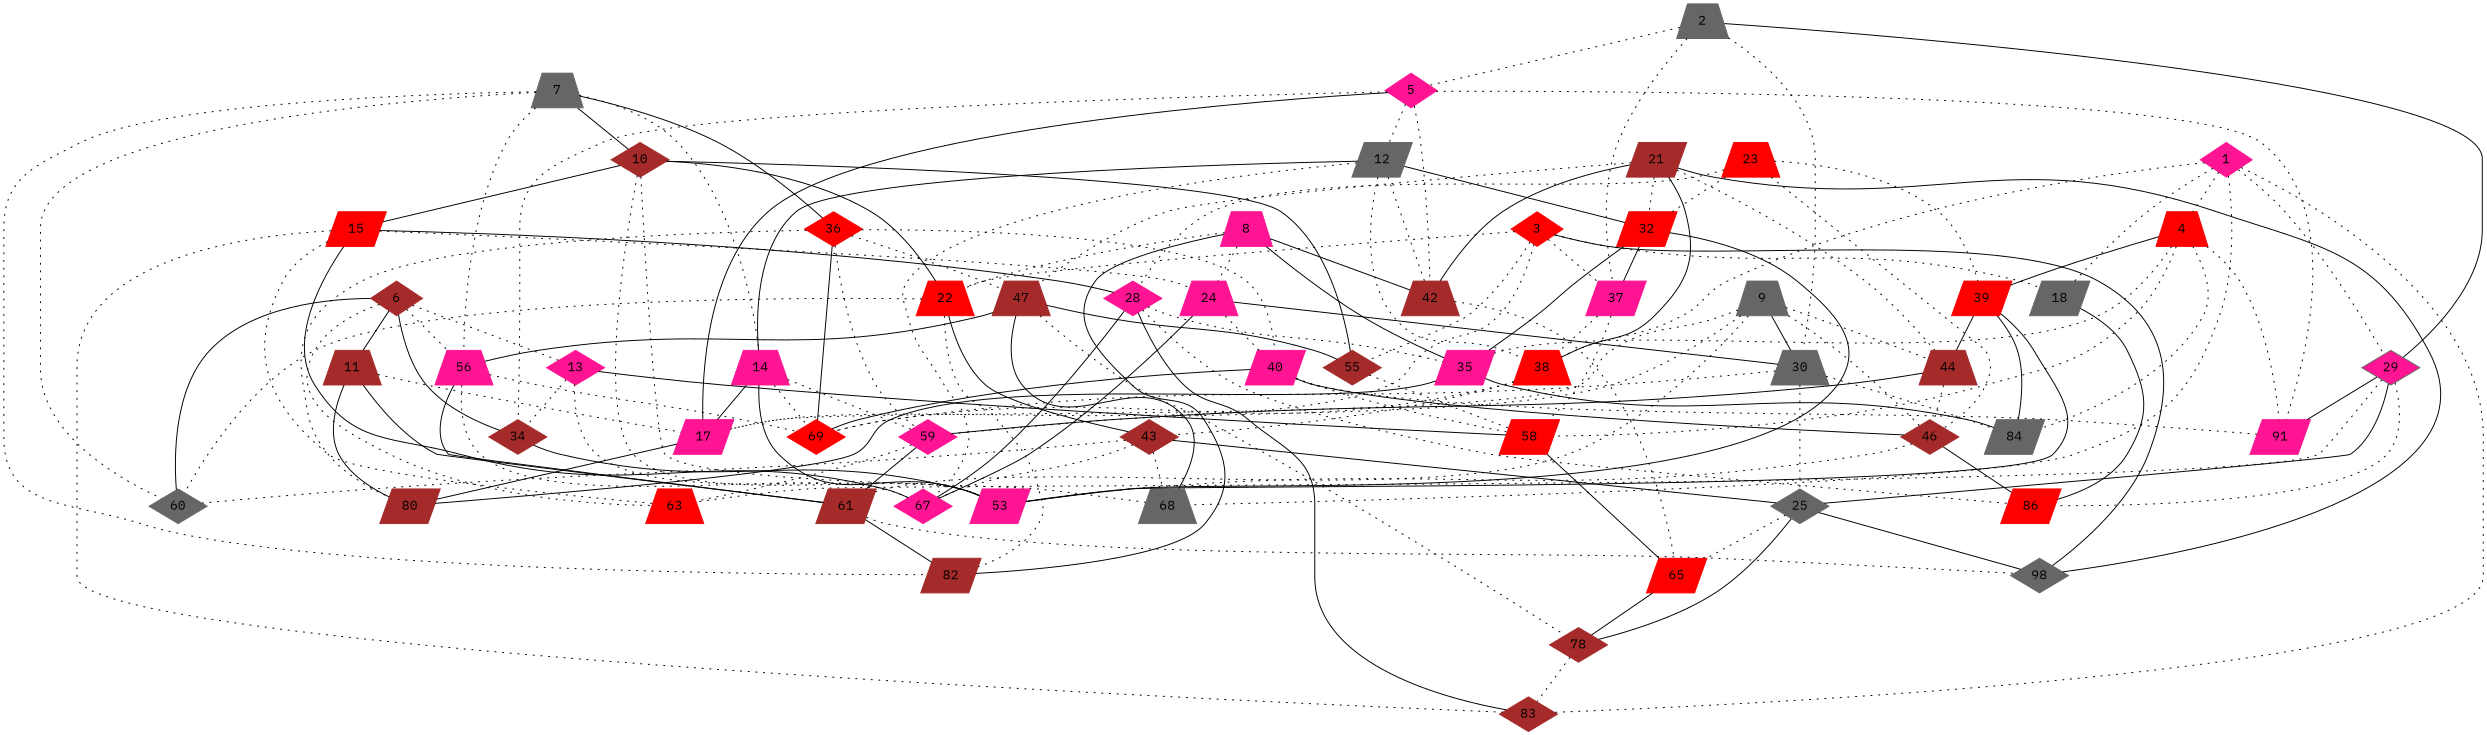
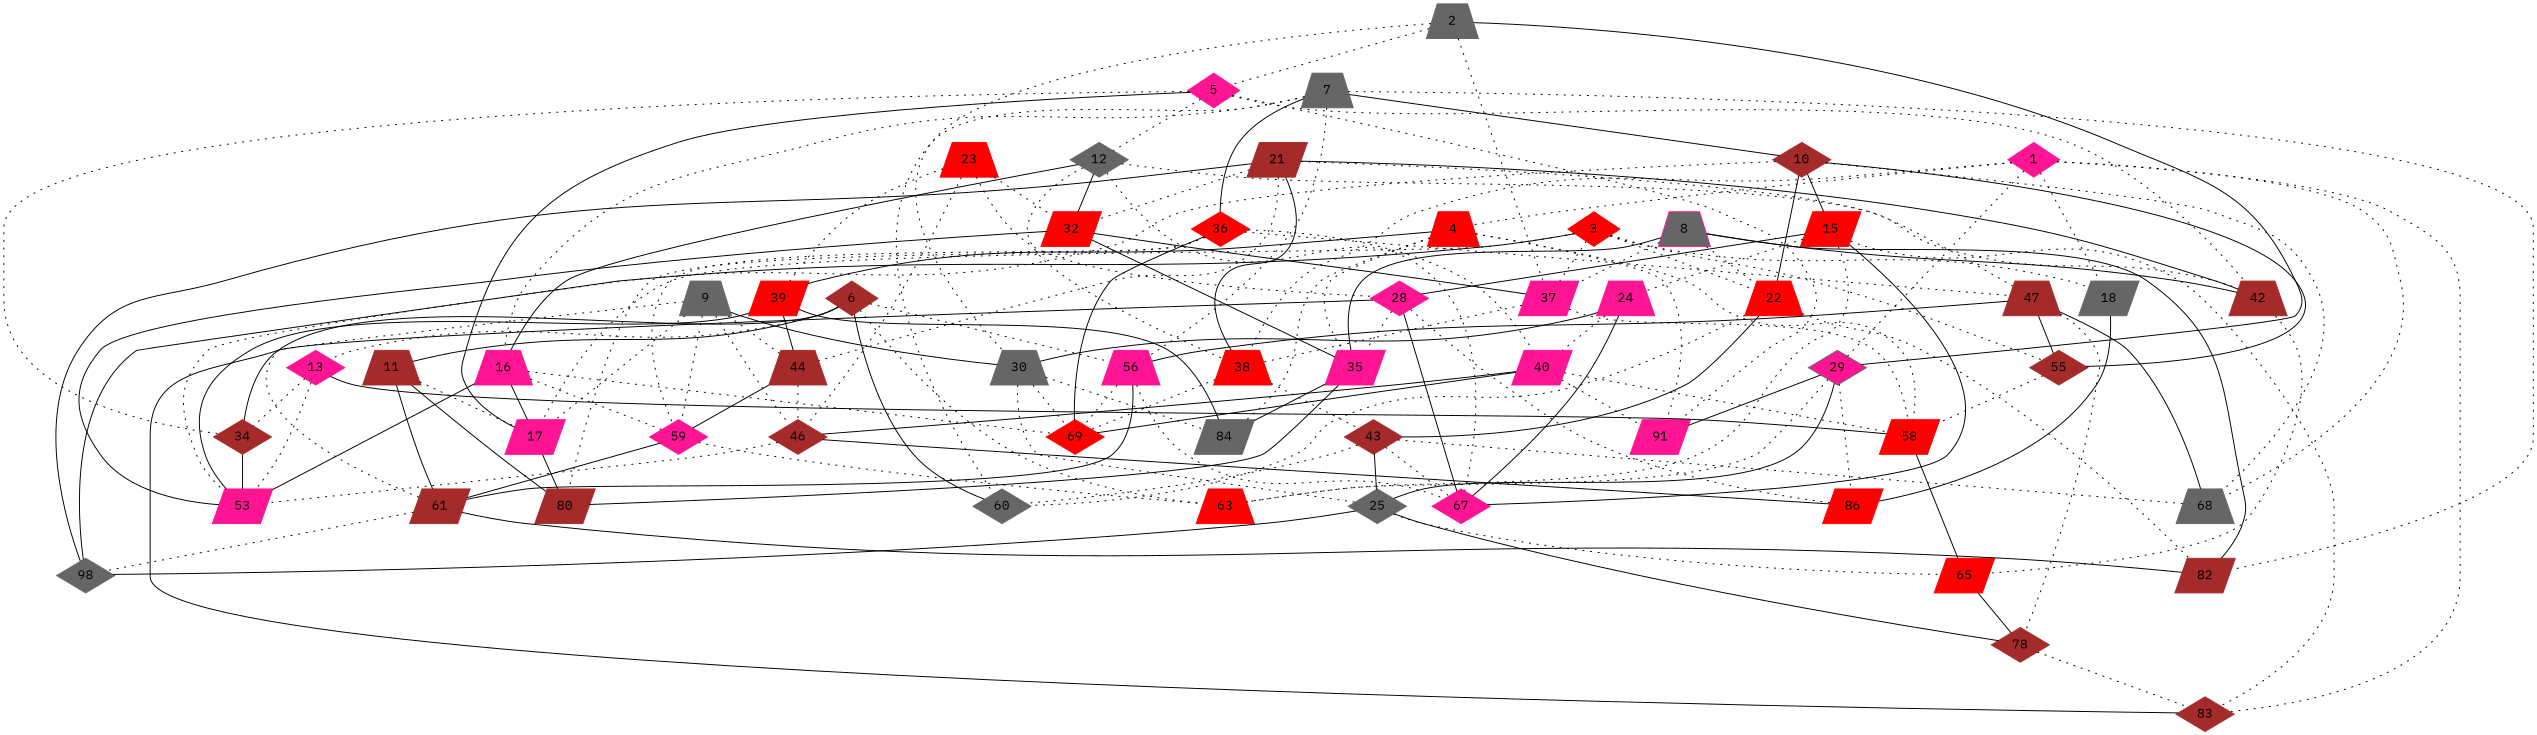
(1382, 160) -> (1099, 160)
(1246, 229) -> (1684, 229)
(1228, 264) -> (1635, 254)
(760, 368) -> (503, 368)
